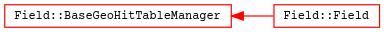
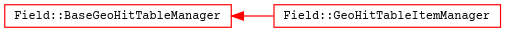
(327, 16) -> (387, 16)
